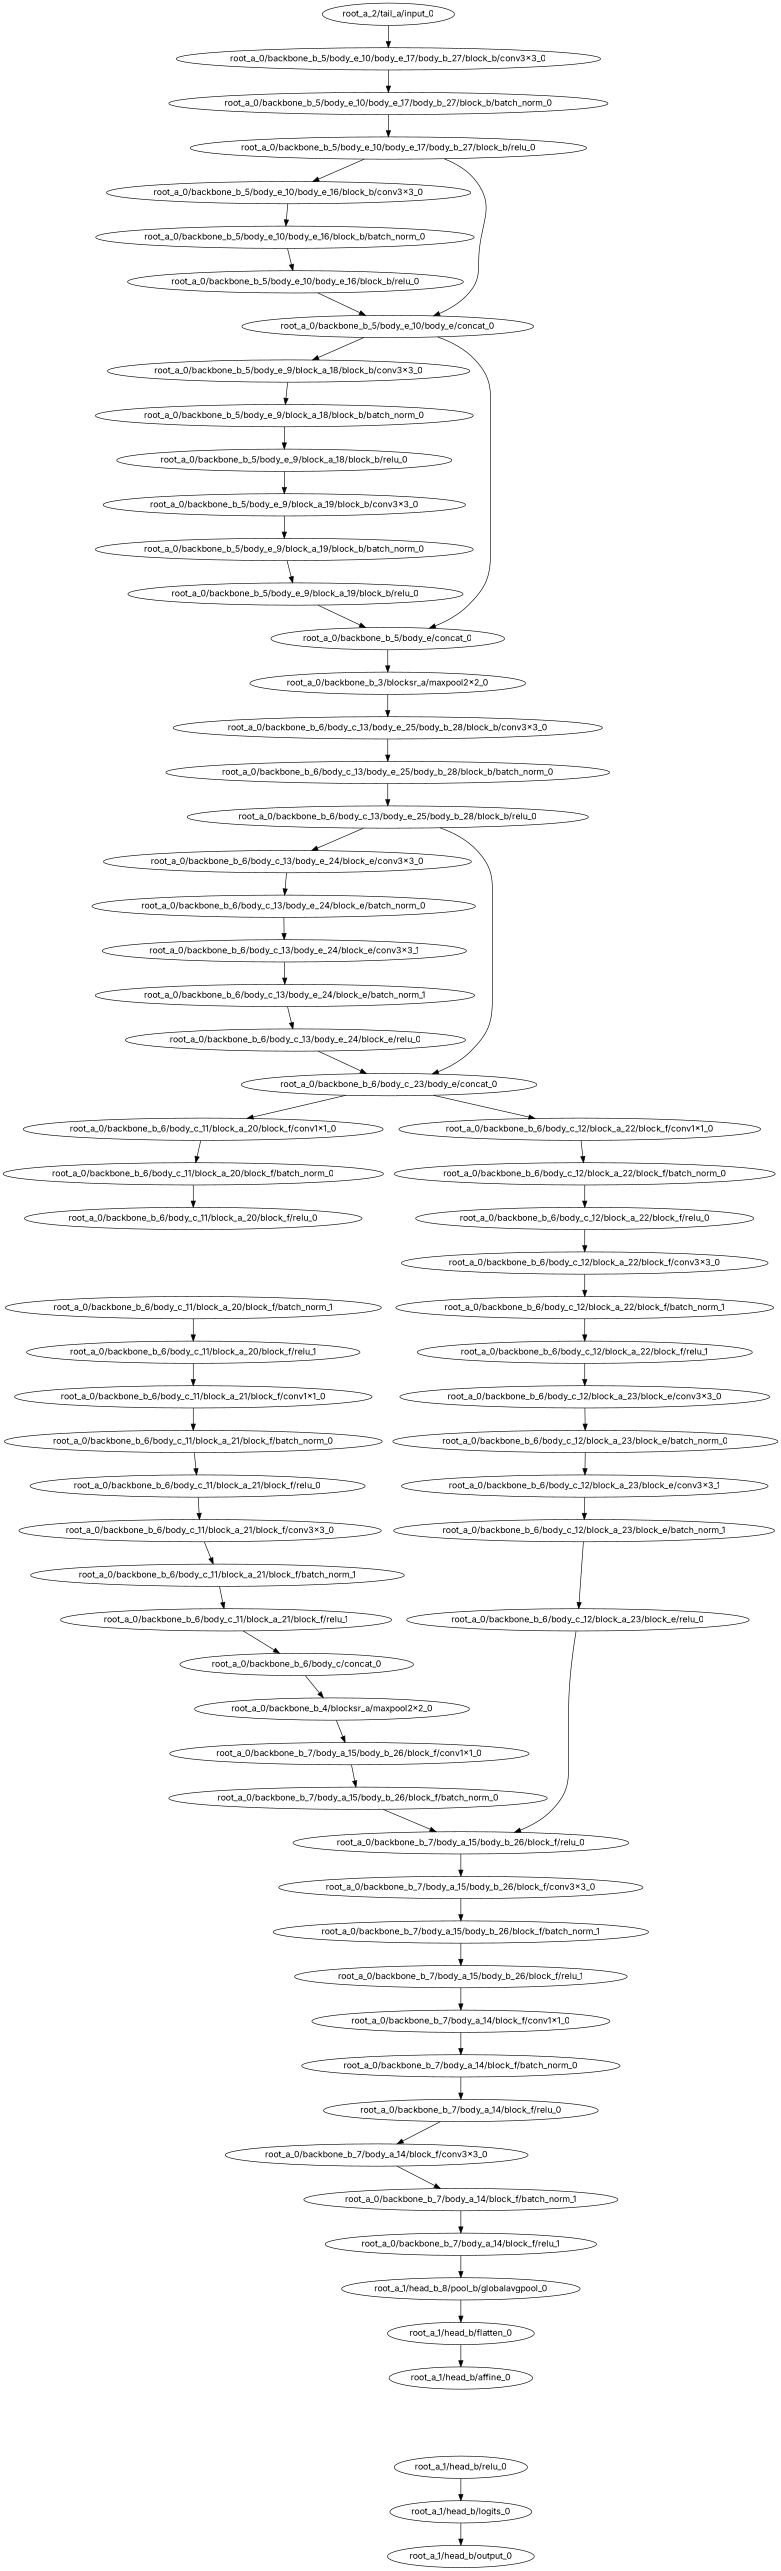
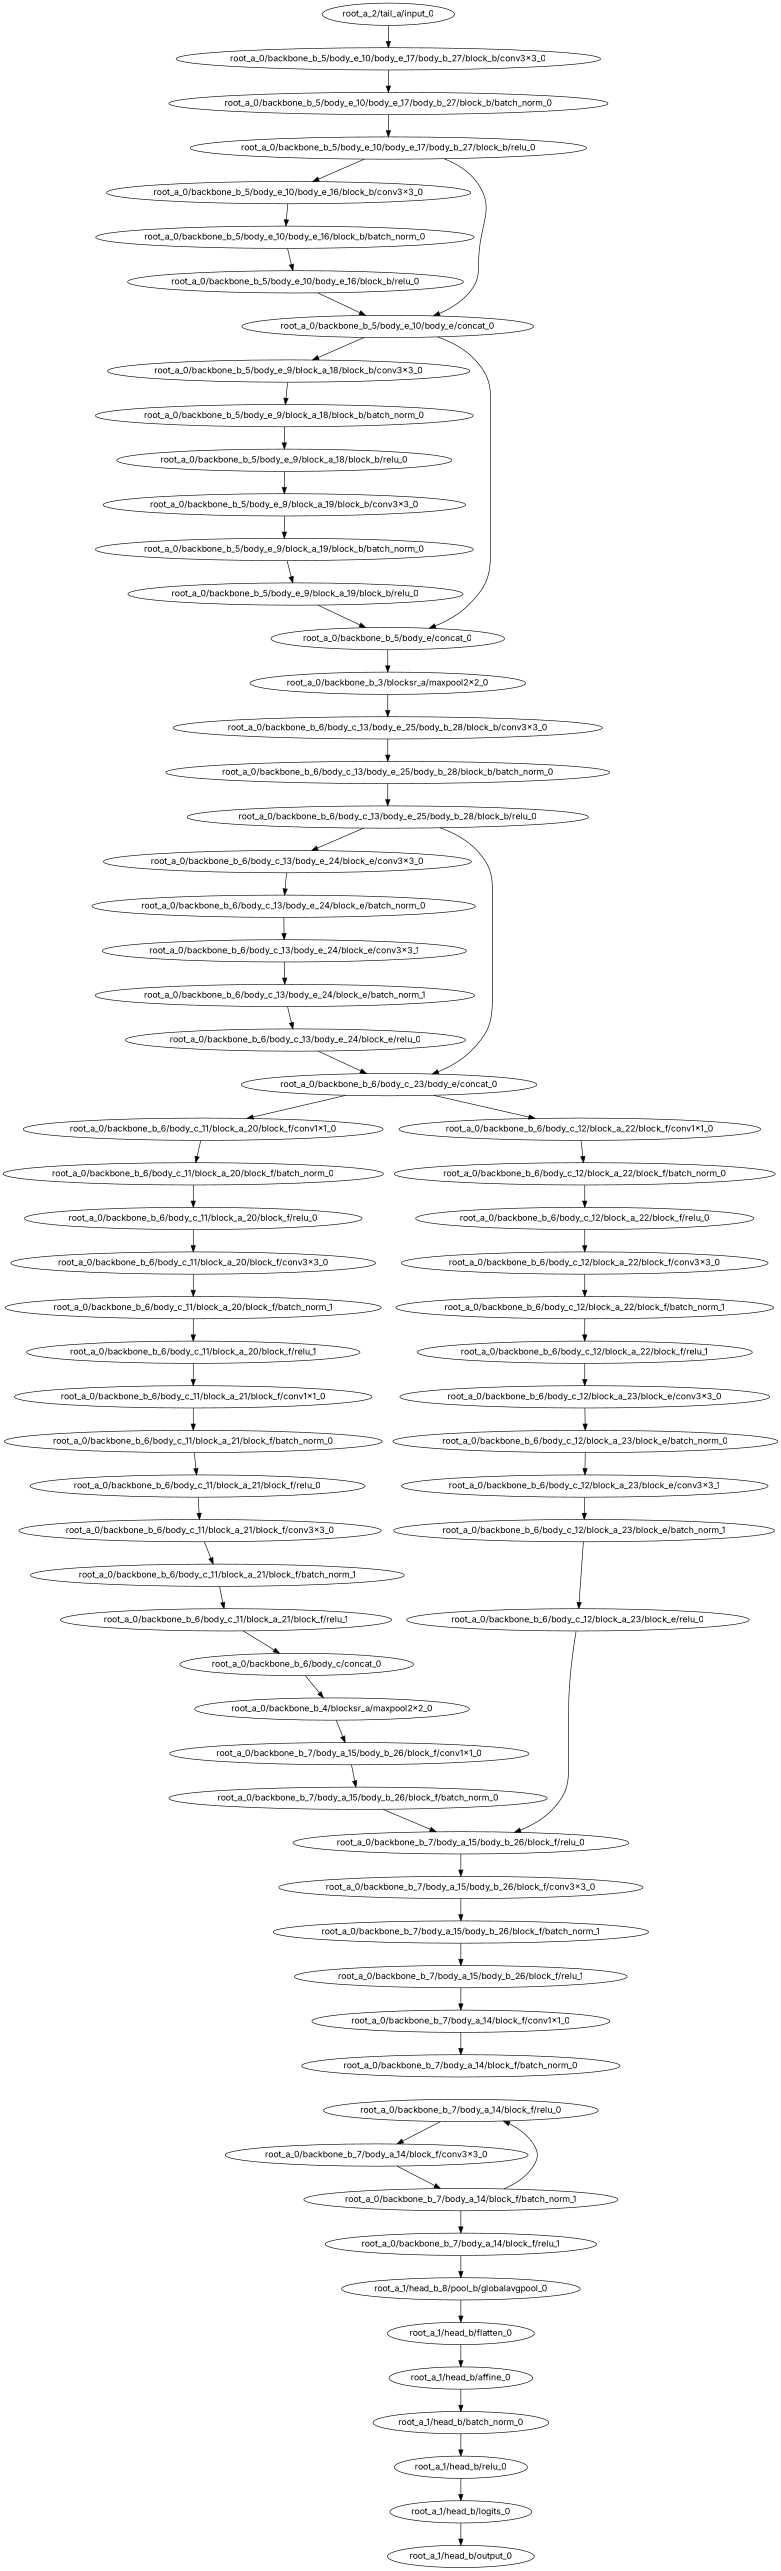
none -> (193, 1263)
(461, 2085) -> (537, 2158)
none -> (461, 2423)
